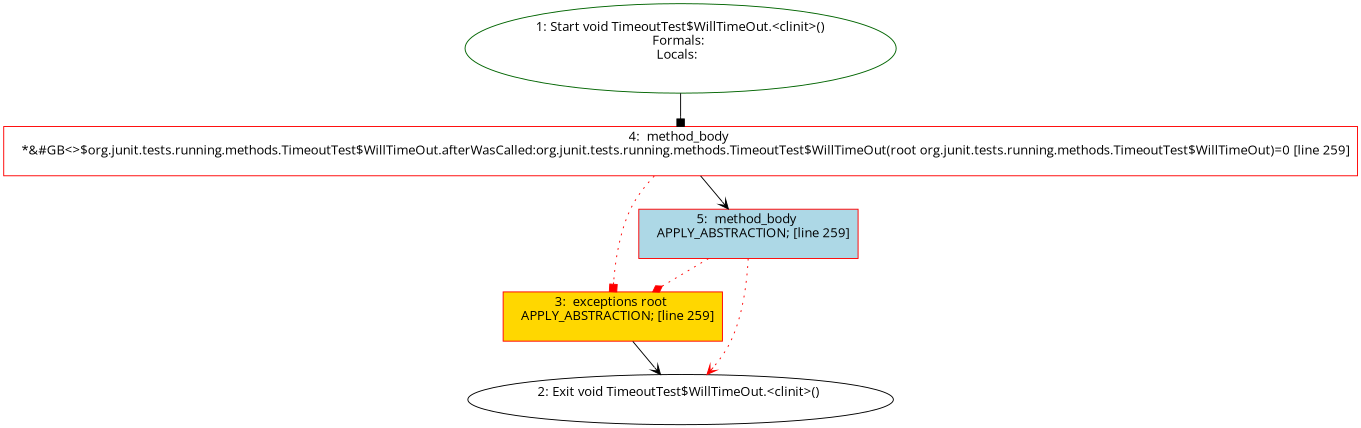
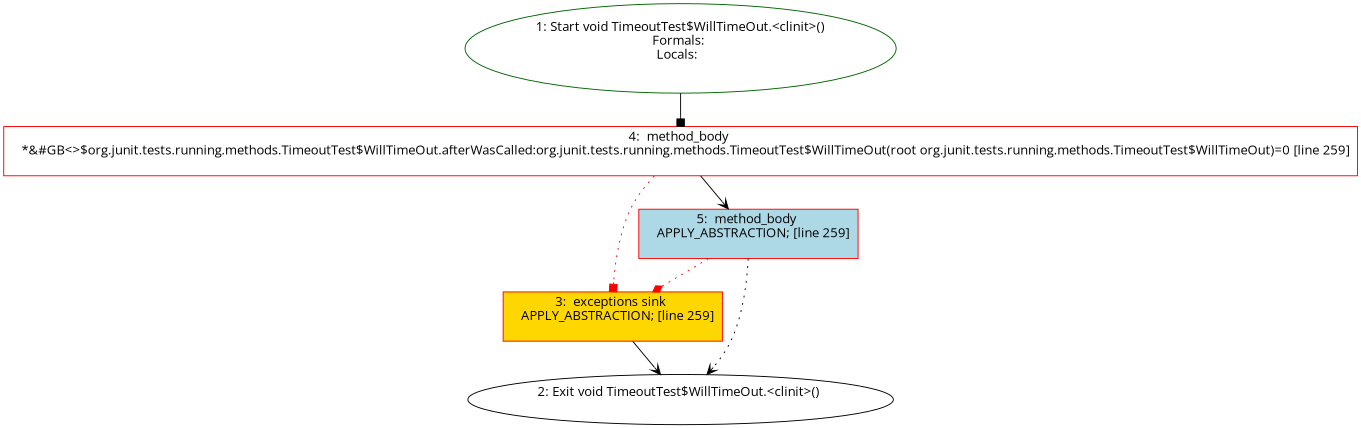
(740, 316) -> (740, 316)
(613, 317) -> (613, 317)
